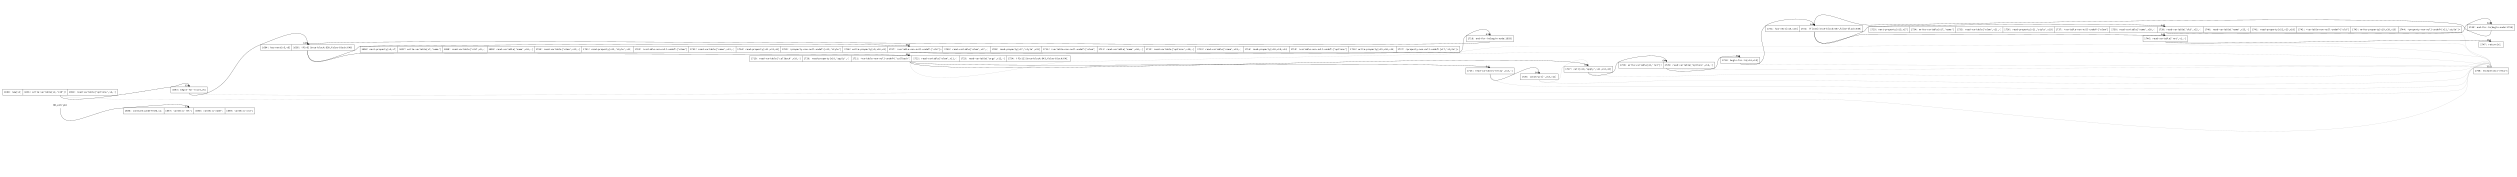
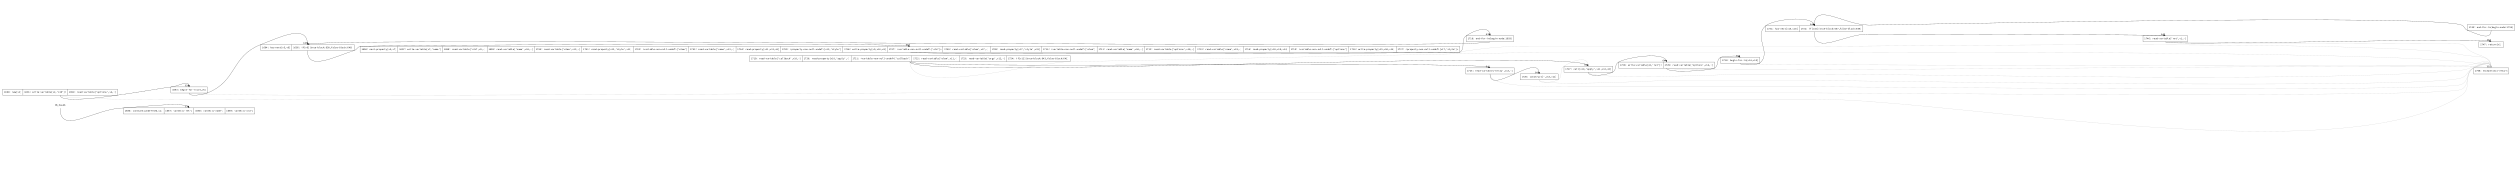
(2165, 30) -> none
(604, 54) -> none
(60, 105) -> (60, 105)
